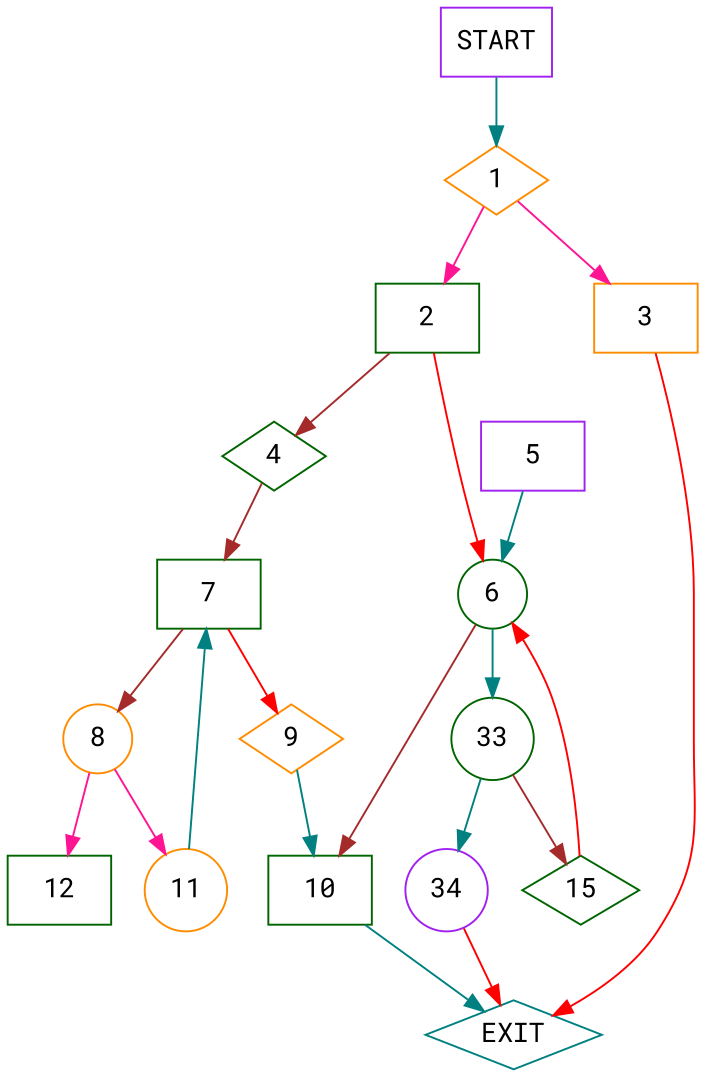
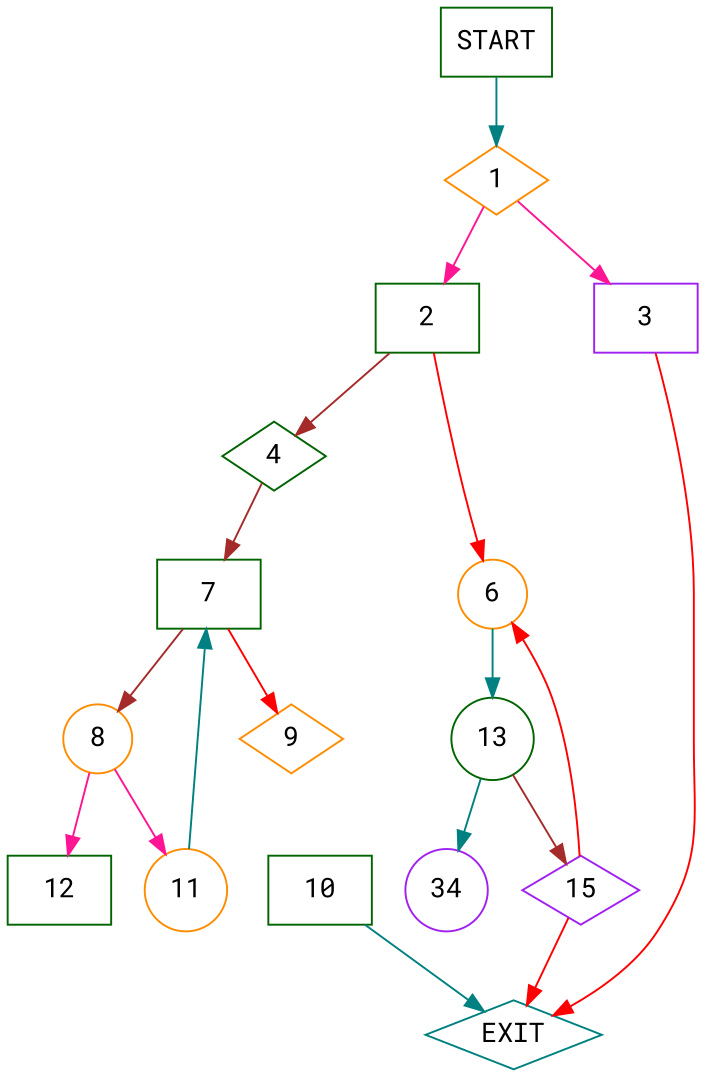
(496, 42) -> (496, 42)
(646, 318) -> (646, 318)
(533, 456) -> none
(493, 594) -> (493, 594)
(413, 732) -> none
(493, 739) -> (493, 739)
(303, 803) -> none
(581, 890) -> (581, 890)
(478, 958) -> (552, 953)
